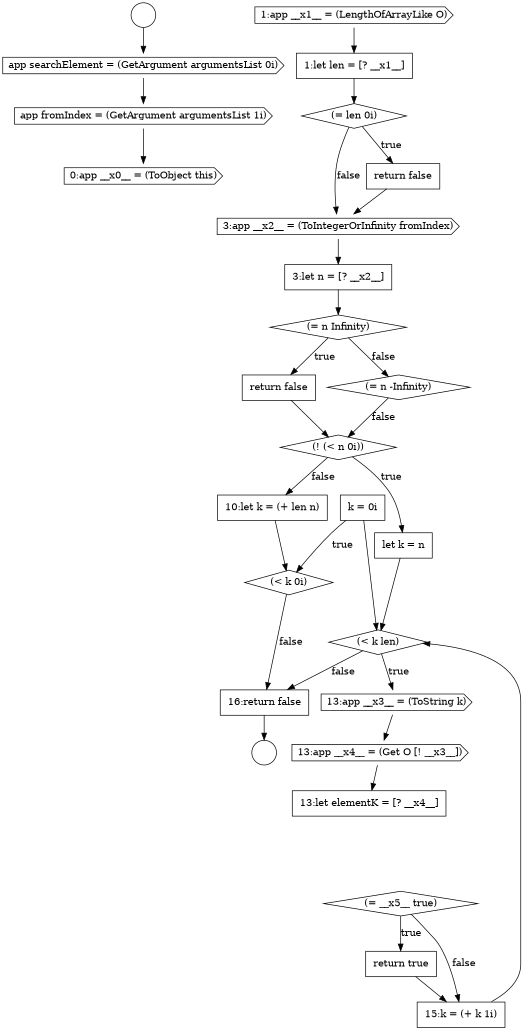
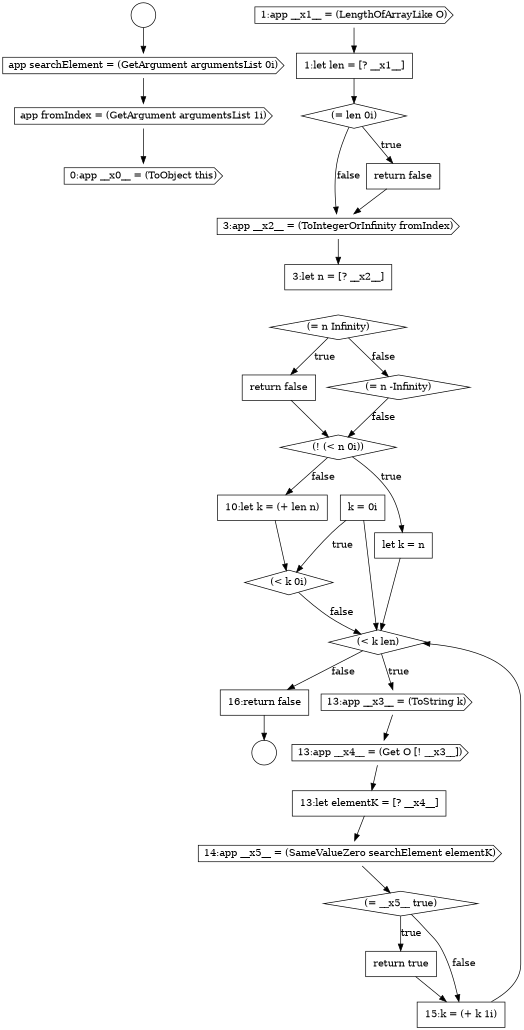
(338, 299) -> none
(277, 638) -> (325, 614)
none -> (350, 854)
